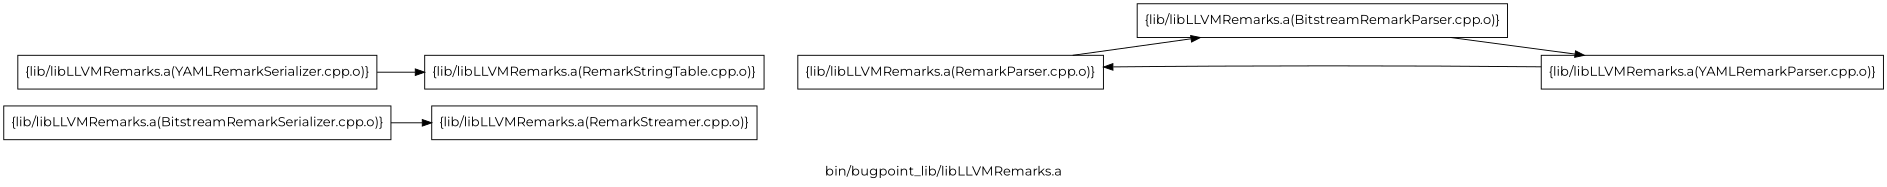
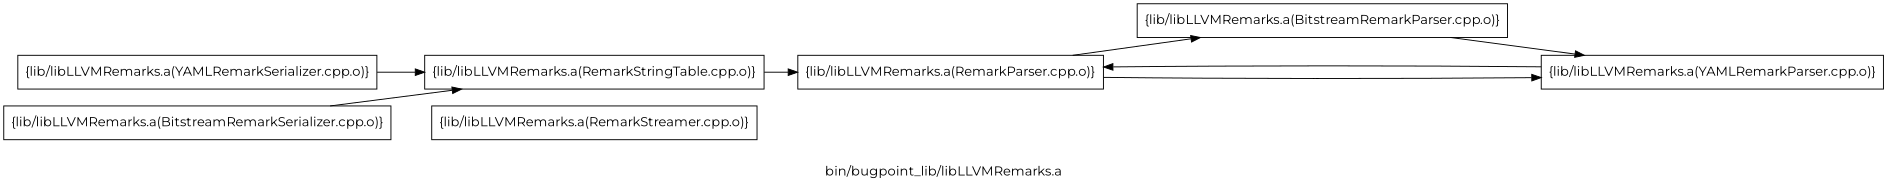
none -> (776, 72)
none -> (1318, 79)
(407, 123) -> (391, 98)
